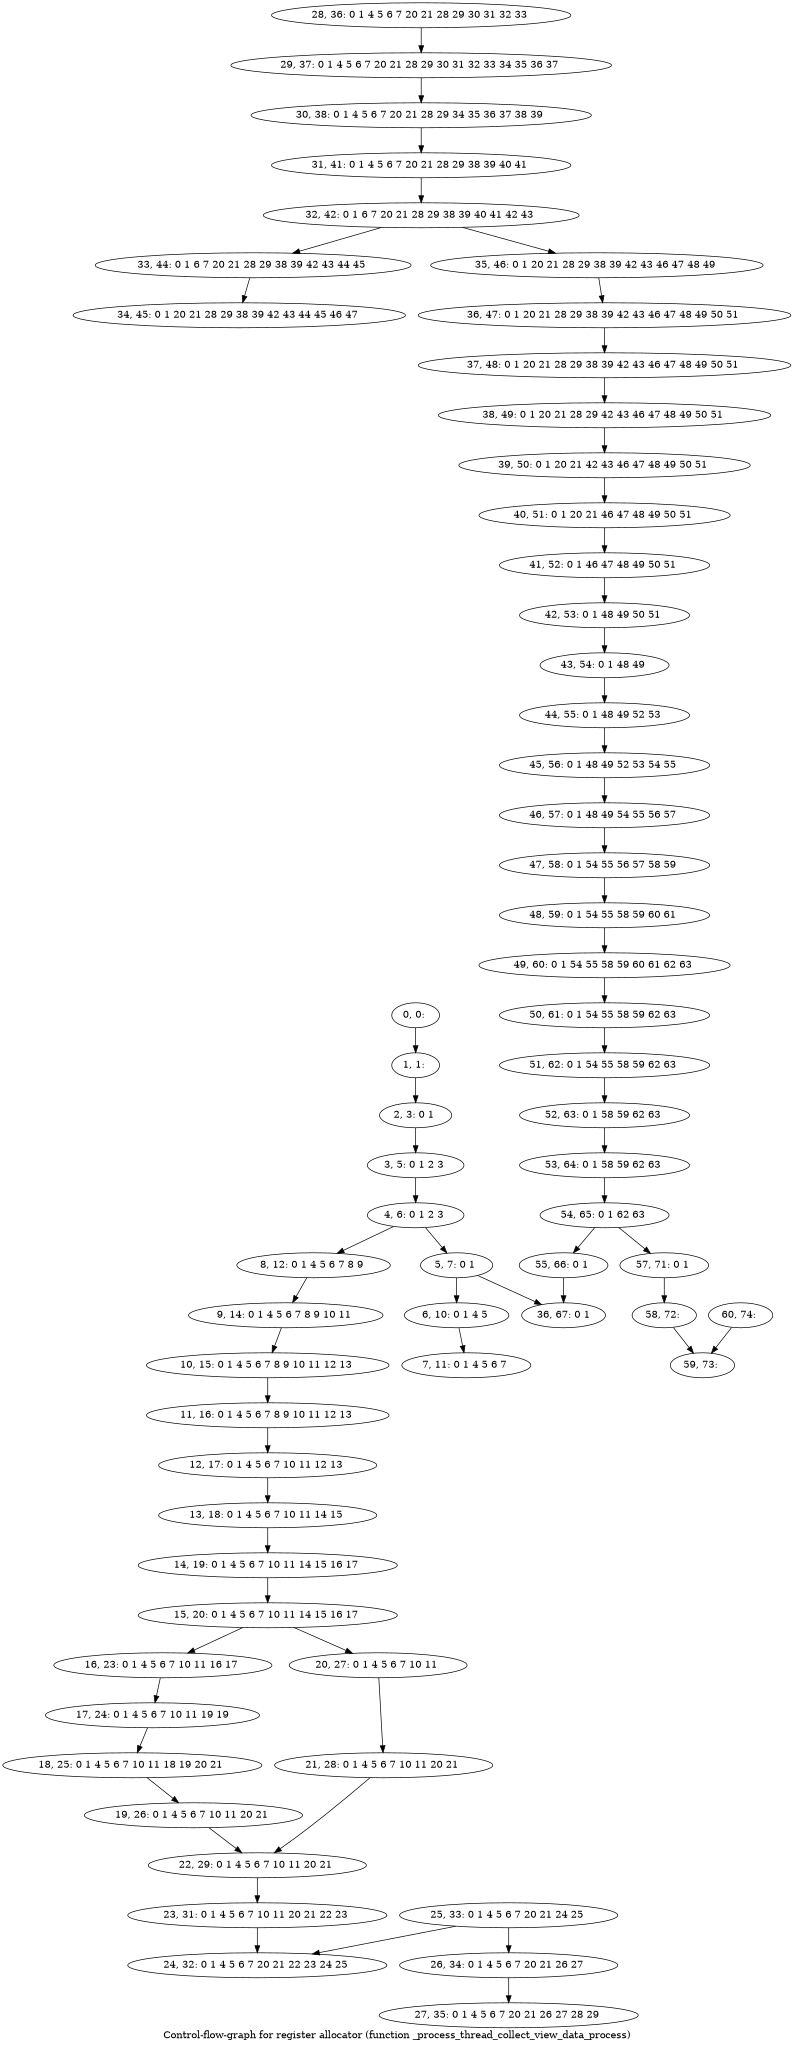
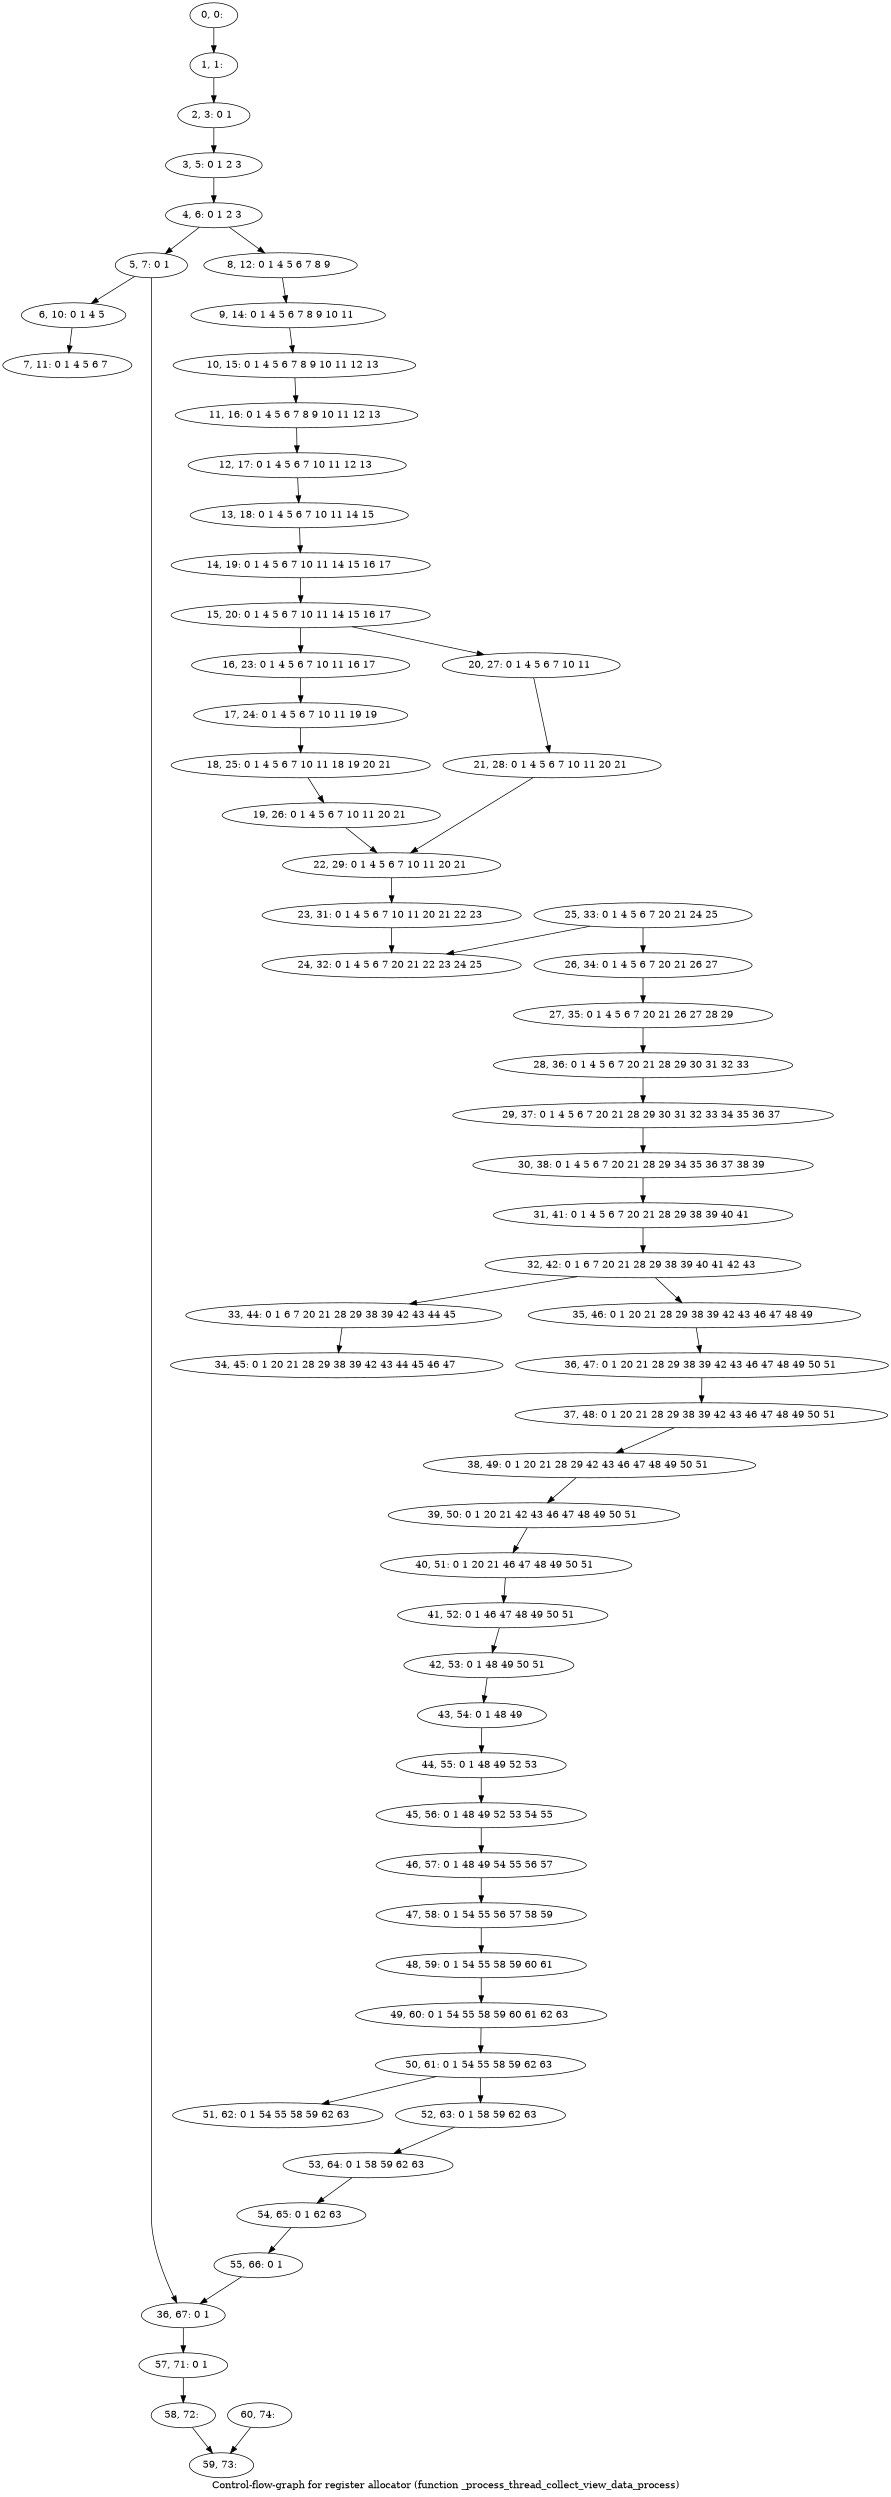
none -> (643, 1037)
(605, 1087) -> (481, 2087)
(632, 1238) -> (183, 2337)
